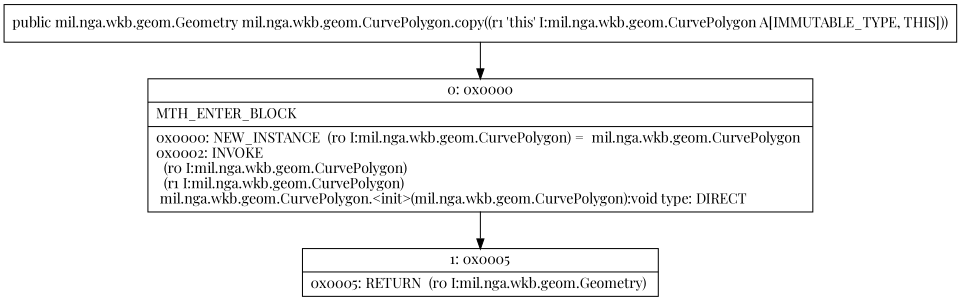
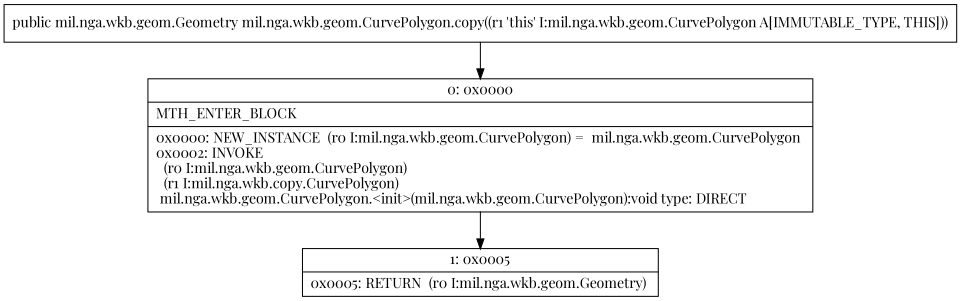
(280, 184) -> (278, 184)
